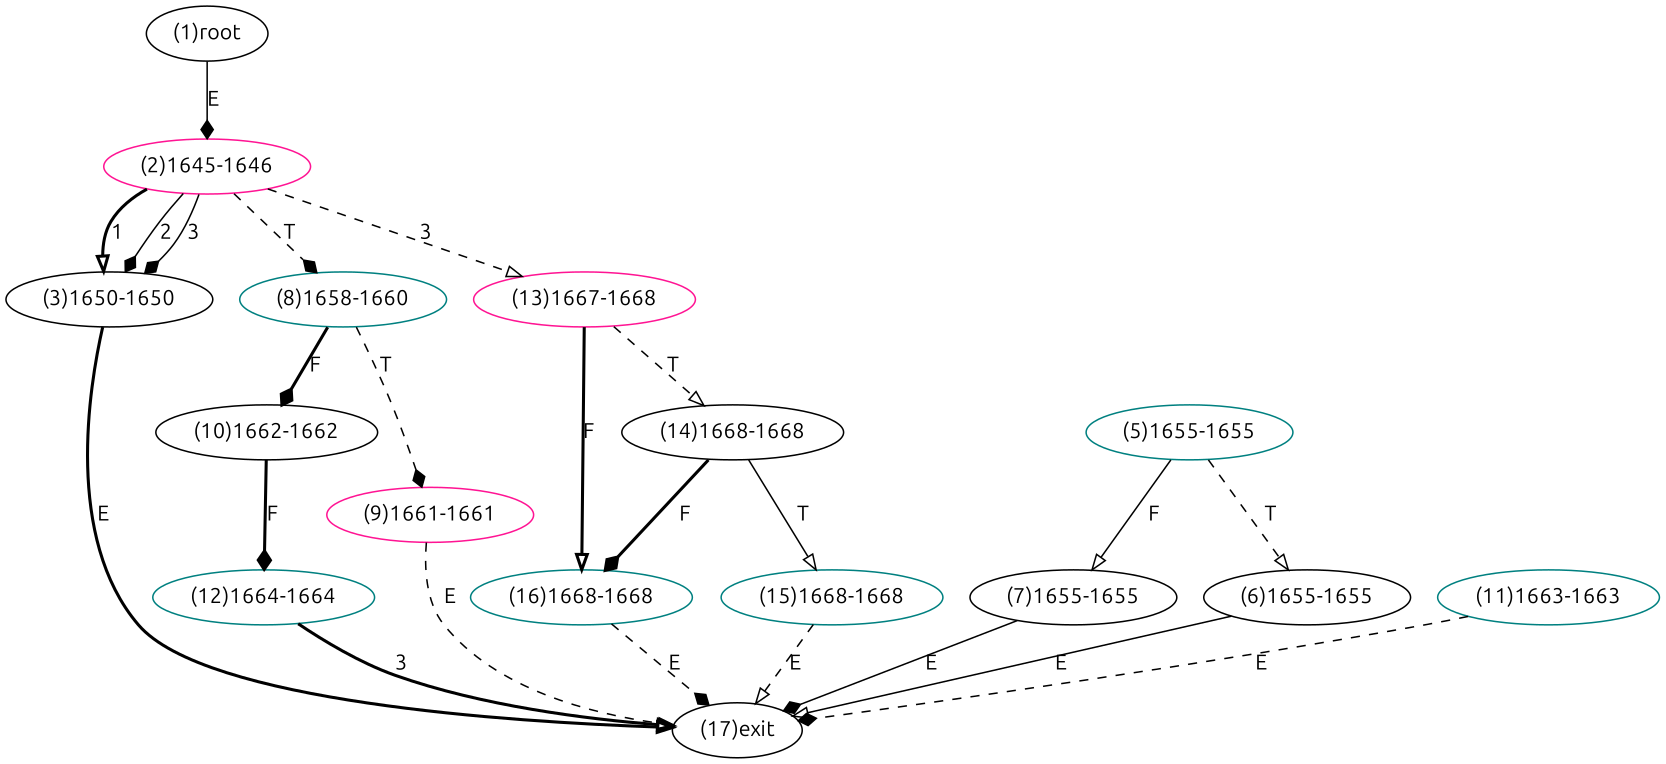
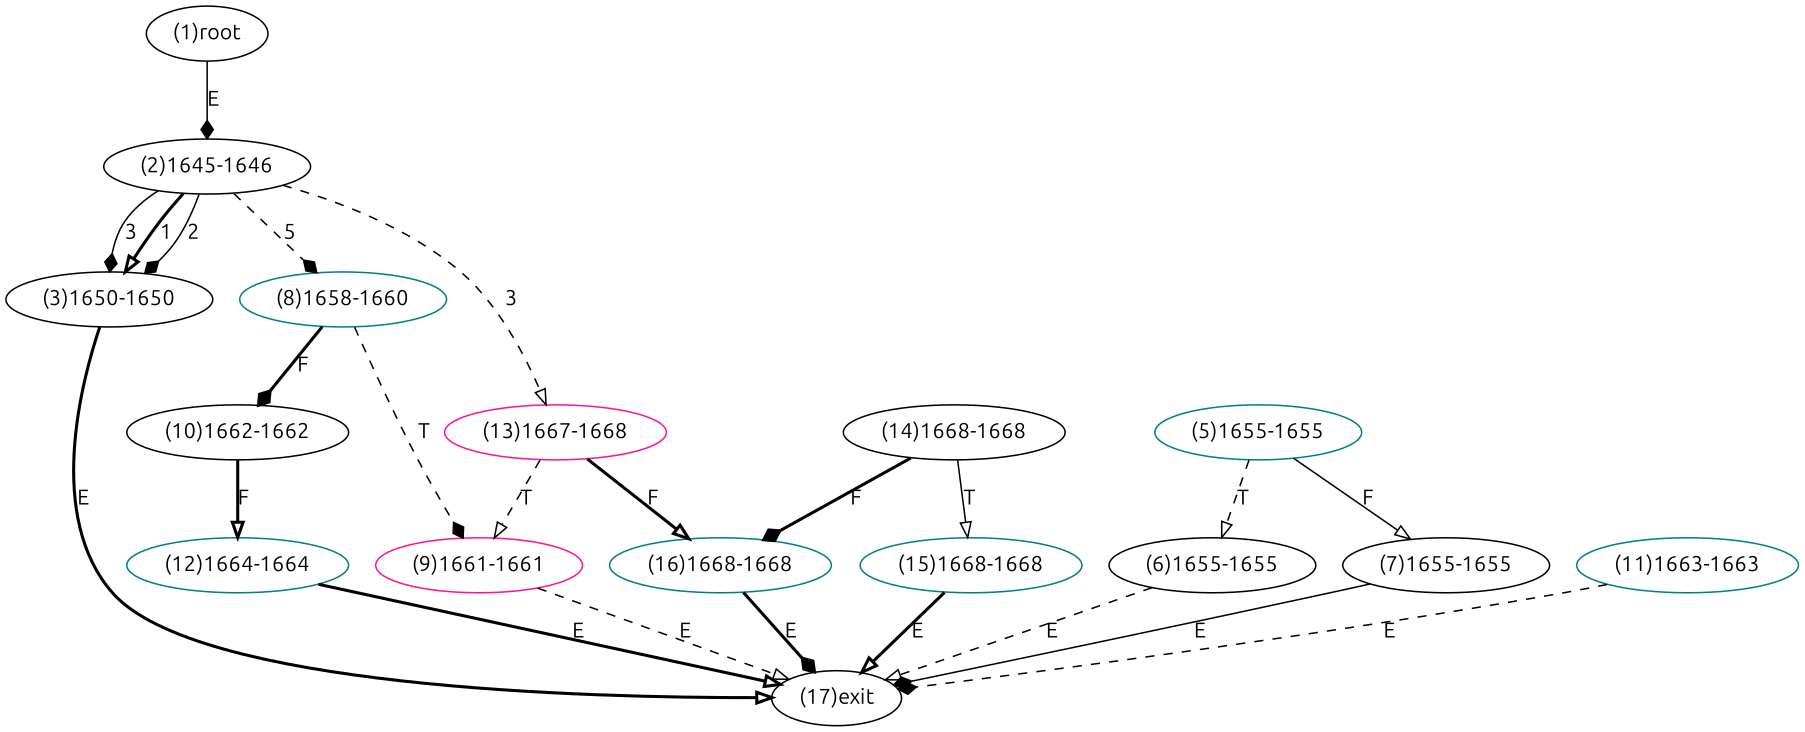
(207, 167) -> (207, 167)
(290, 233) -> (290, 233)
(653, 361) -> (521, 492)
(265, 505) -> (238, 491)
(653, 658) -> (773, 625)
(789, 658) -> (909, 627)
(402, 664) -> (578, 632)
(1020, 664) -> (1026, 631)
